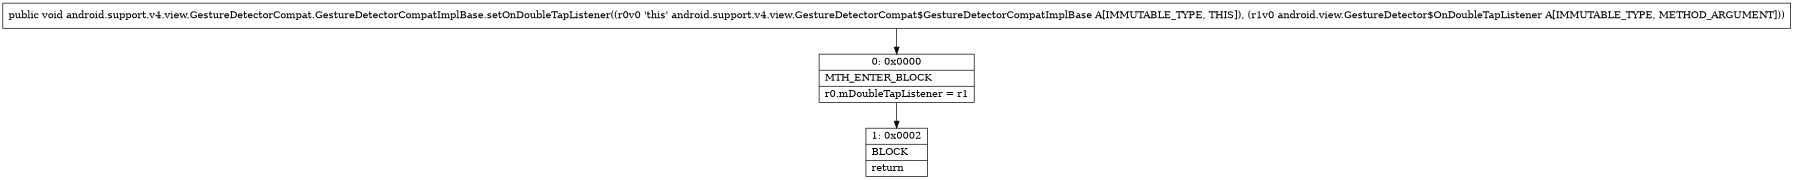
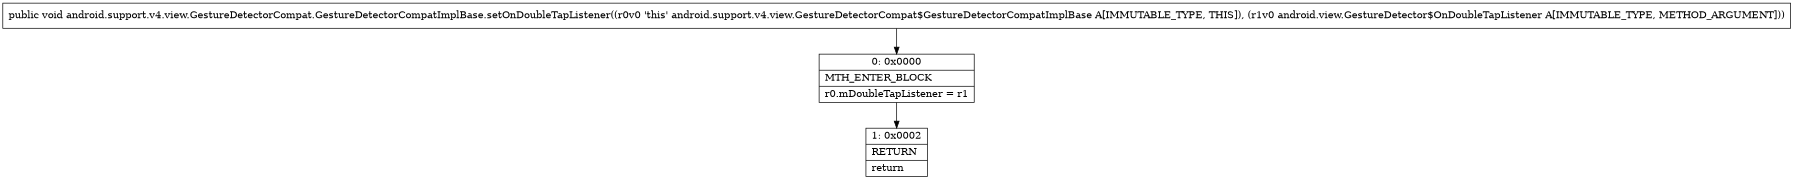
(890, 152) -> (894, 152)
